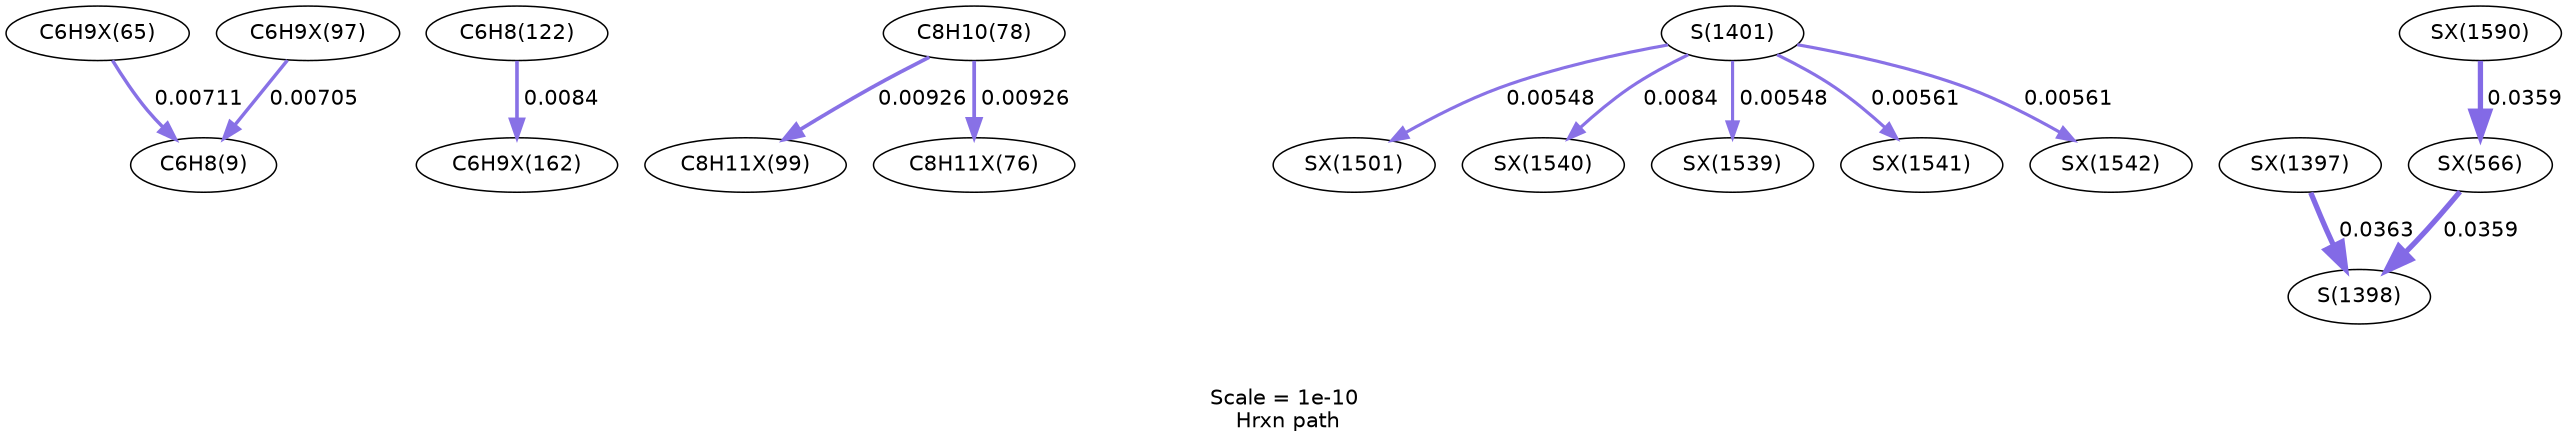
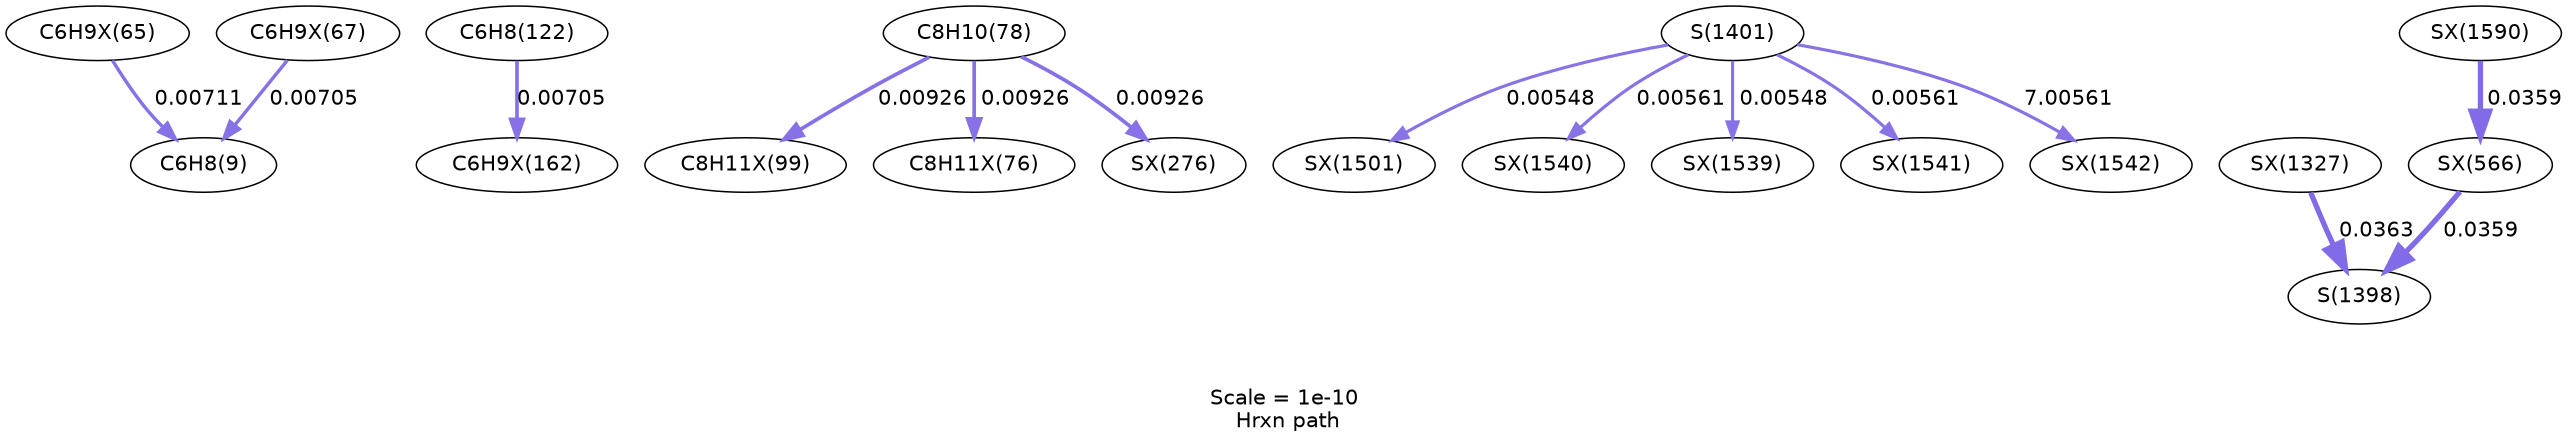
(308, 33) -> (308, 33)
(559, 99) -> (559, 99)
(1678, 99) -> (1678, 99)
(2066, 99) -> (2066, 99)
none -> (1174, 165)
(2300, 165) -> (2300, 165)
